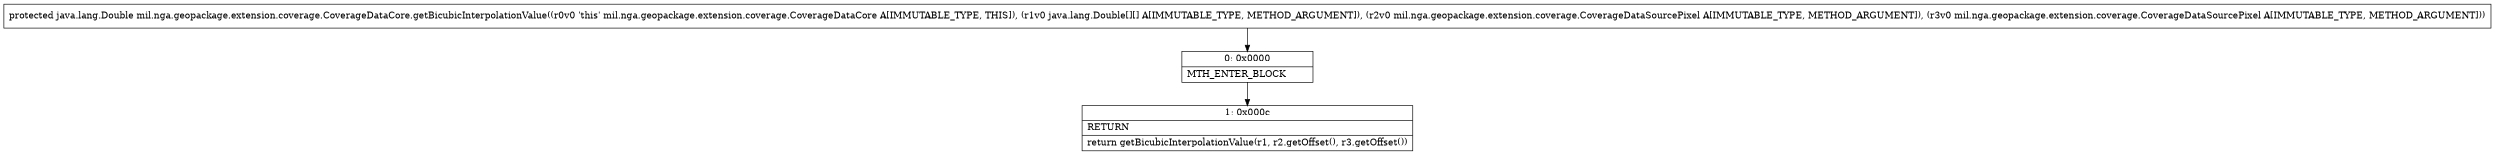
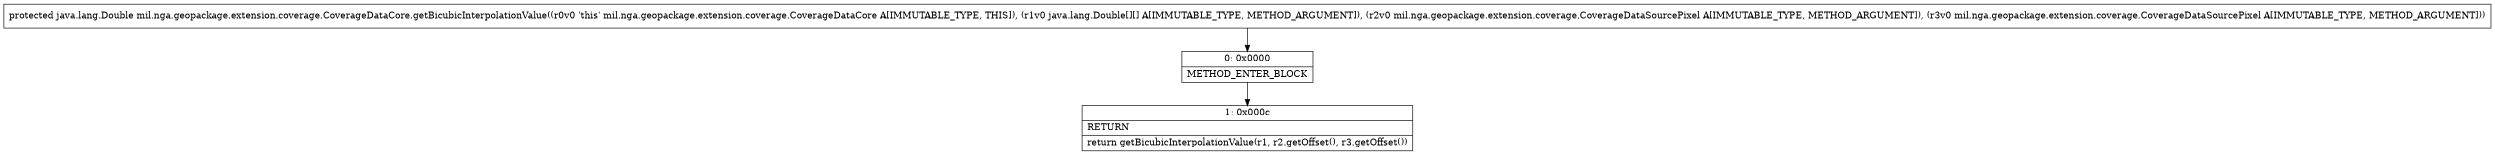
(1237, 74) -> (1247, 74)
